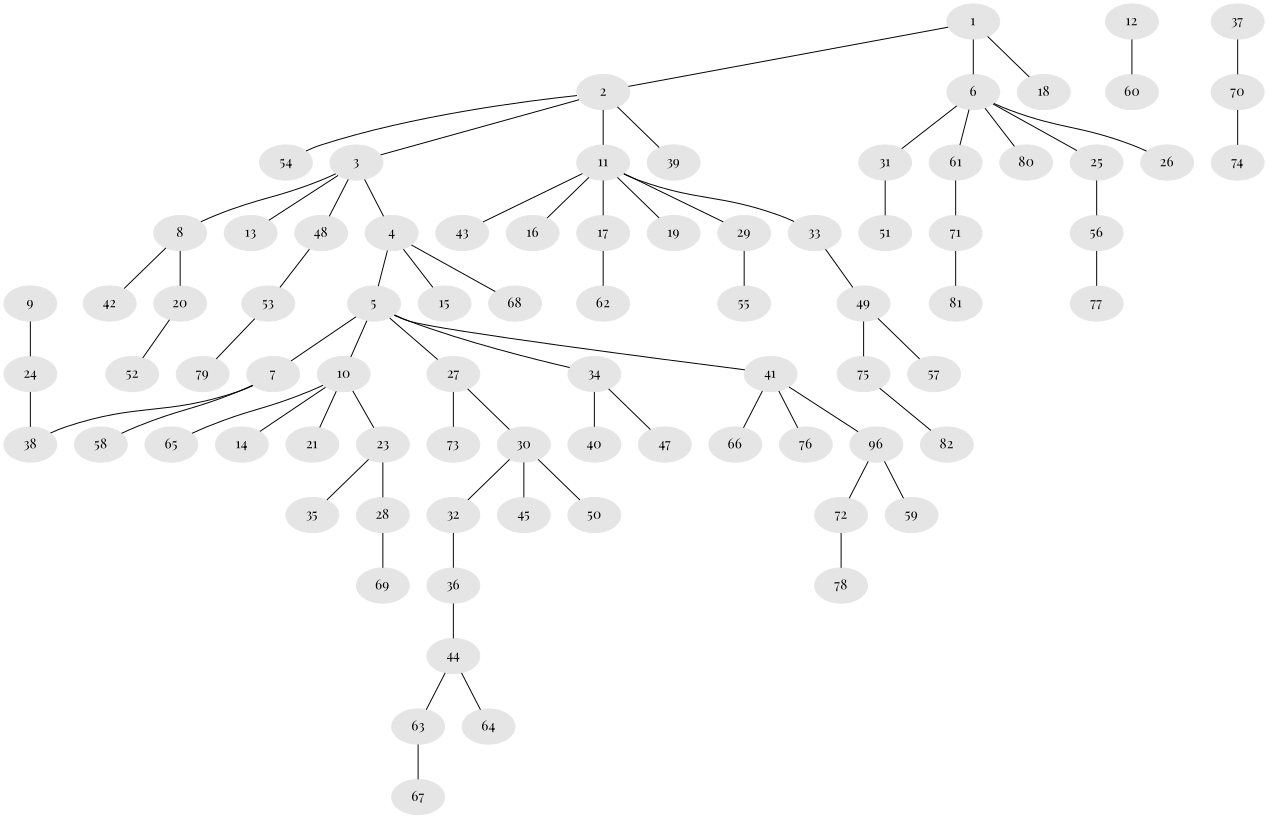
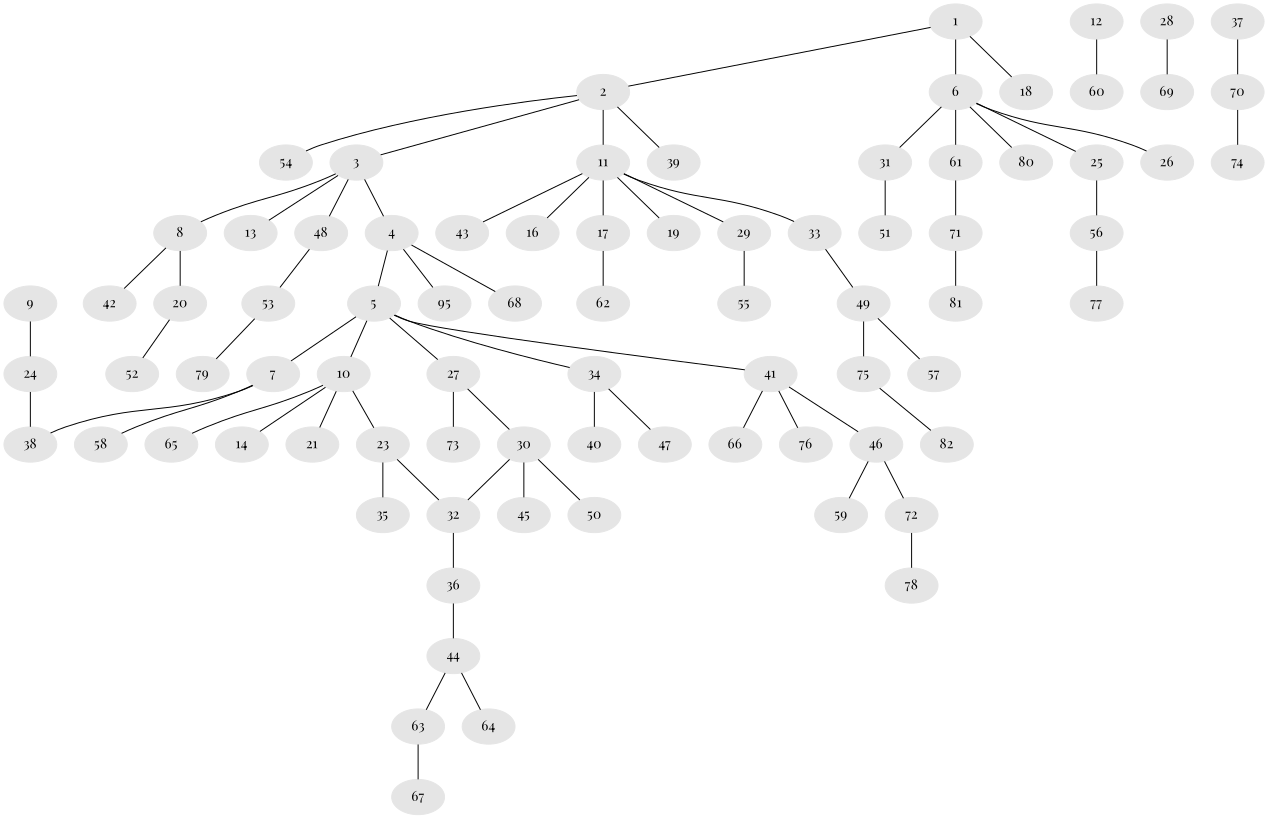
(445, 304) -> (445, 304)
(876, 445) -> (876, 445)
(383, 480) -> (418, 480)
